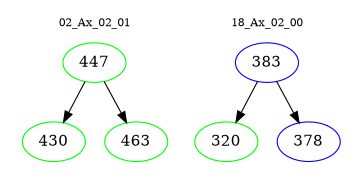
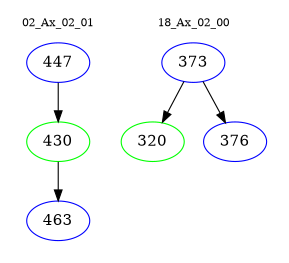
(94, 63) -> (58, 63)
(267, 63) -> (193, 63)
(113, 97) -> (58, 176)
(136, 142) -> (58, 221)
(309, 142) -> (235, 142)
